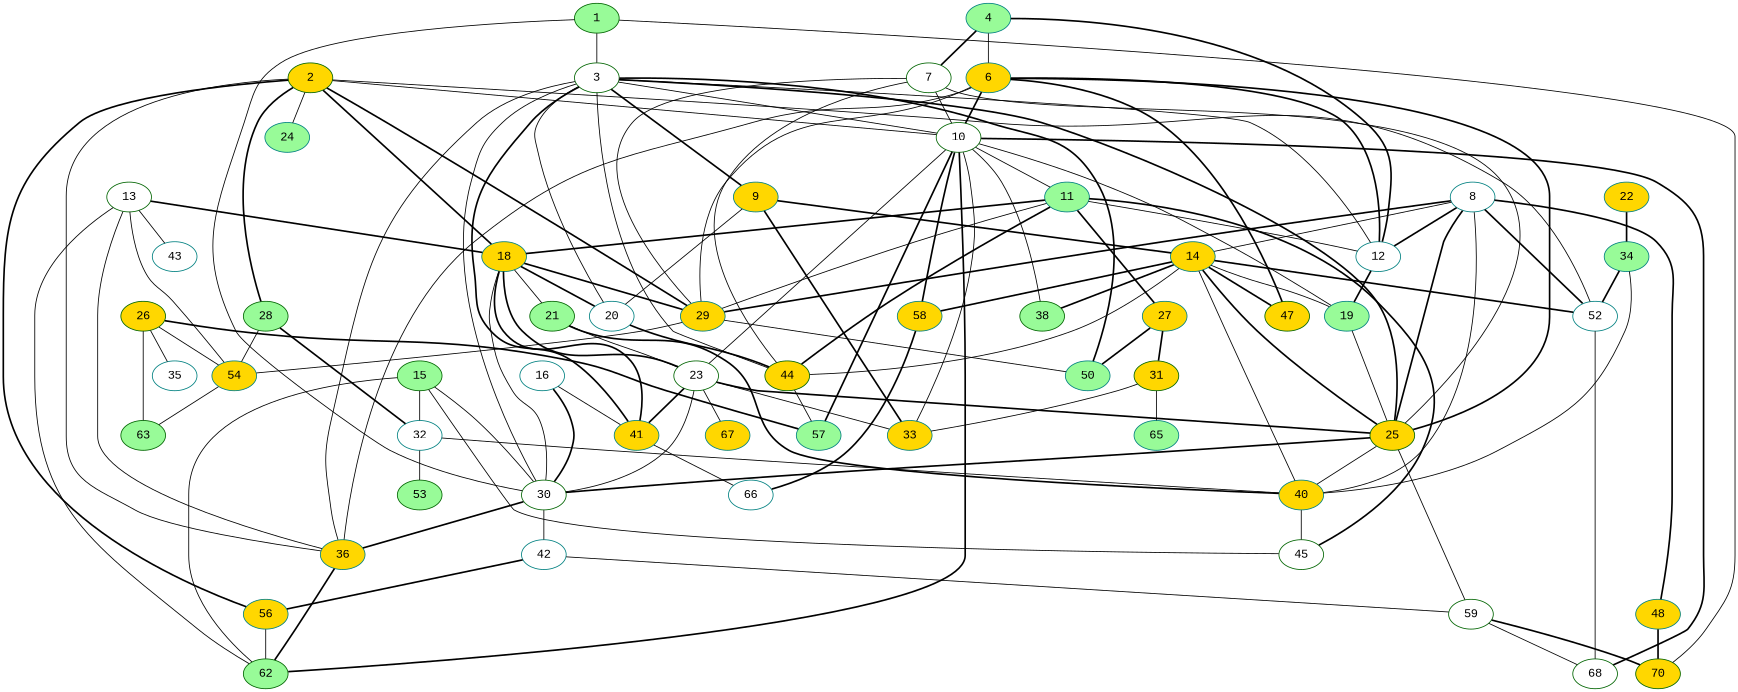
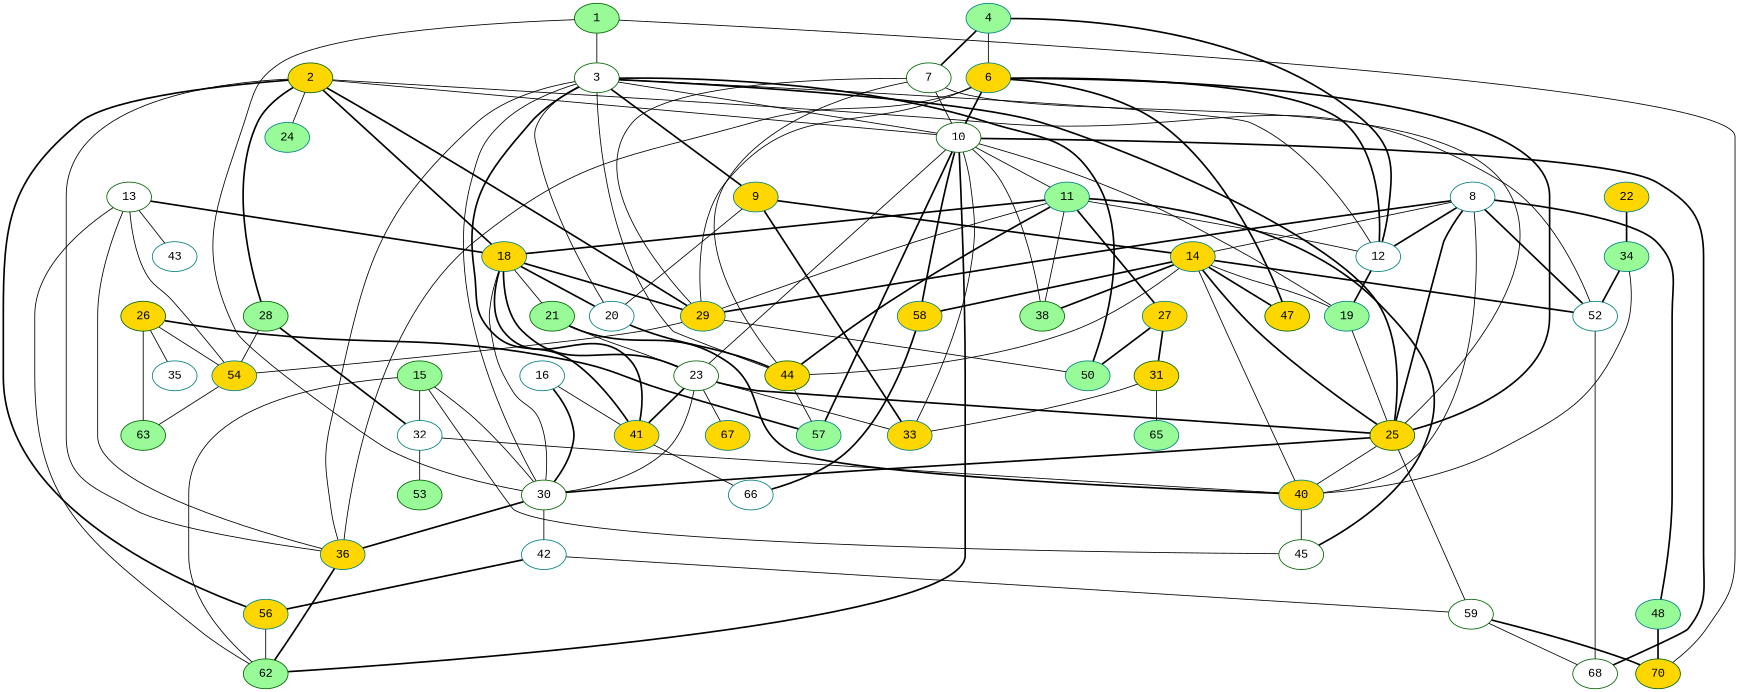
none -> (1056, 252)
(1658, 614) -> (1658, 614)
